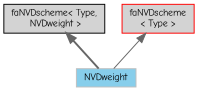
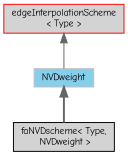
(158, 19) -> (64, 19)
(86, 55) -> (64, 110)
